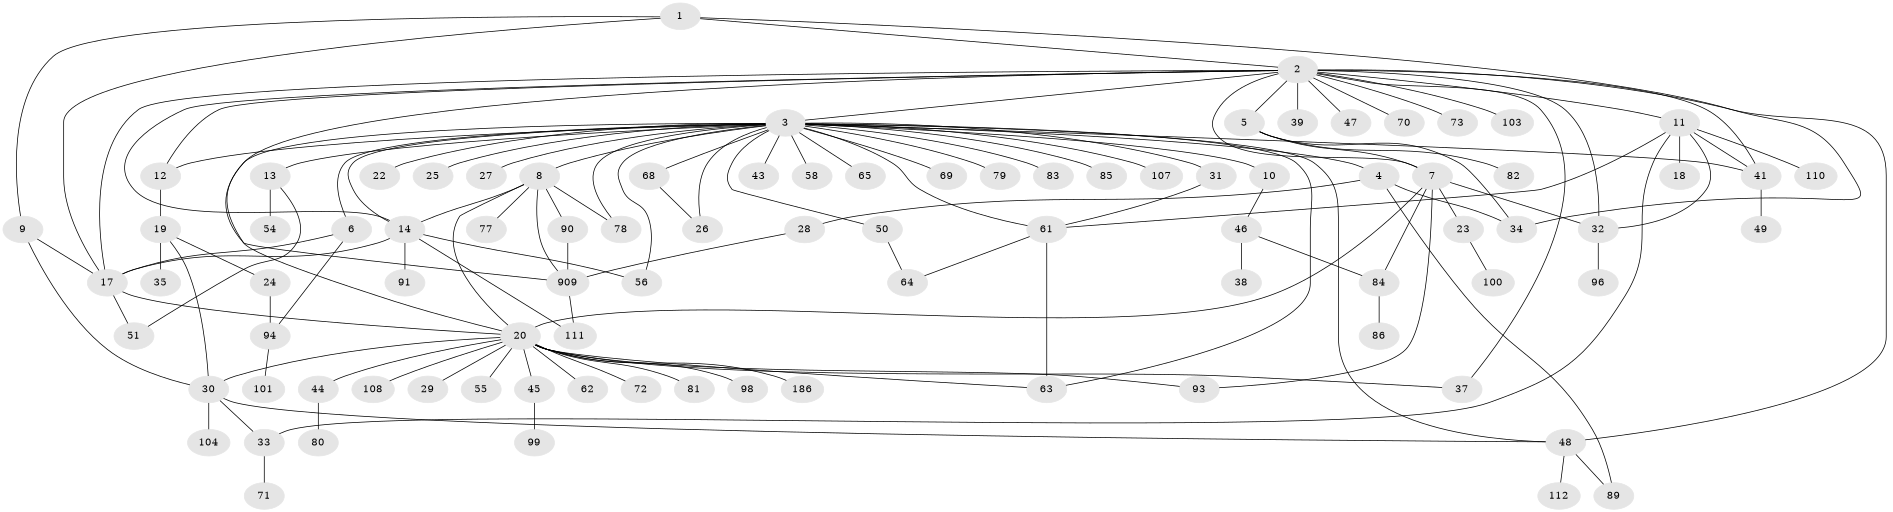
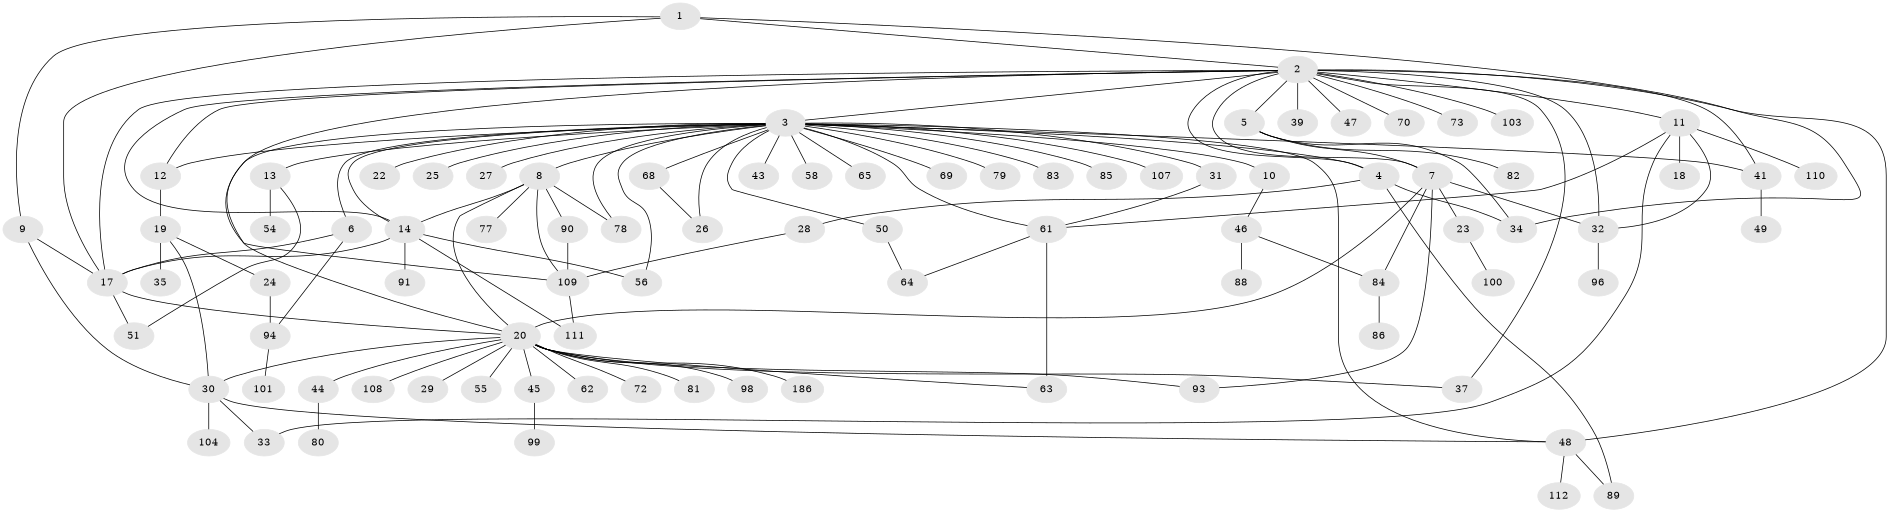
(1721, 150) -> none
none -> (1230, 152)
(1294, 162) -> none
(568, 283) -> (568, 283)
(1241, 283) -> (1241, 283)
(264, 496) -> none
